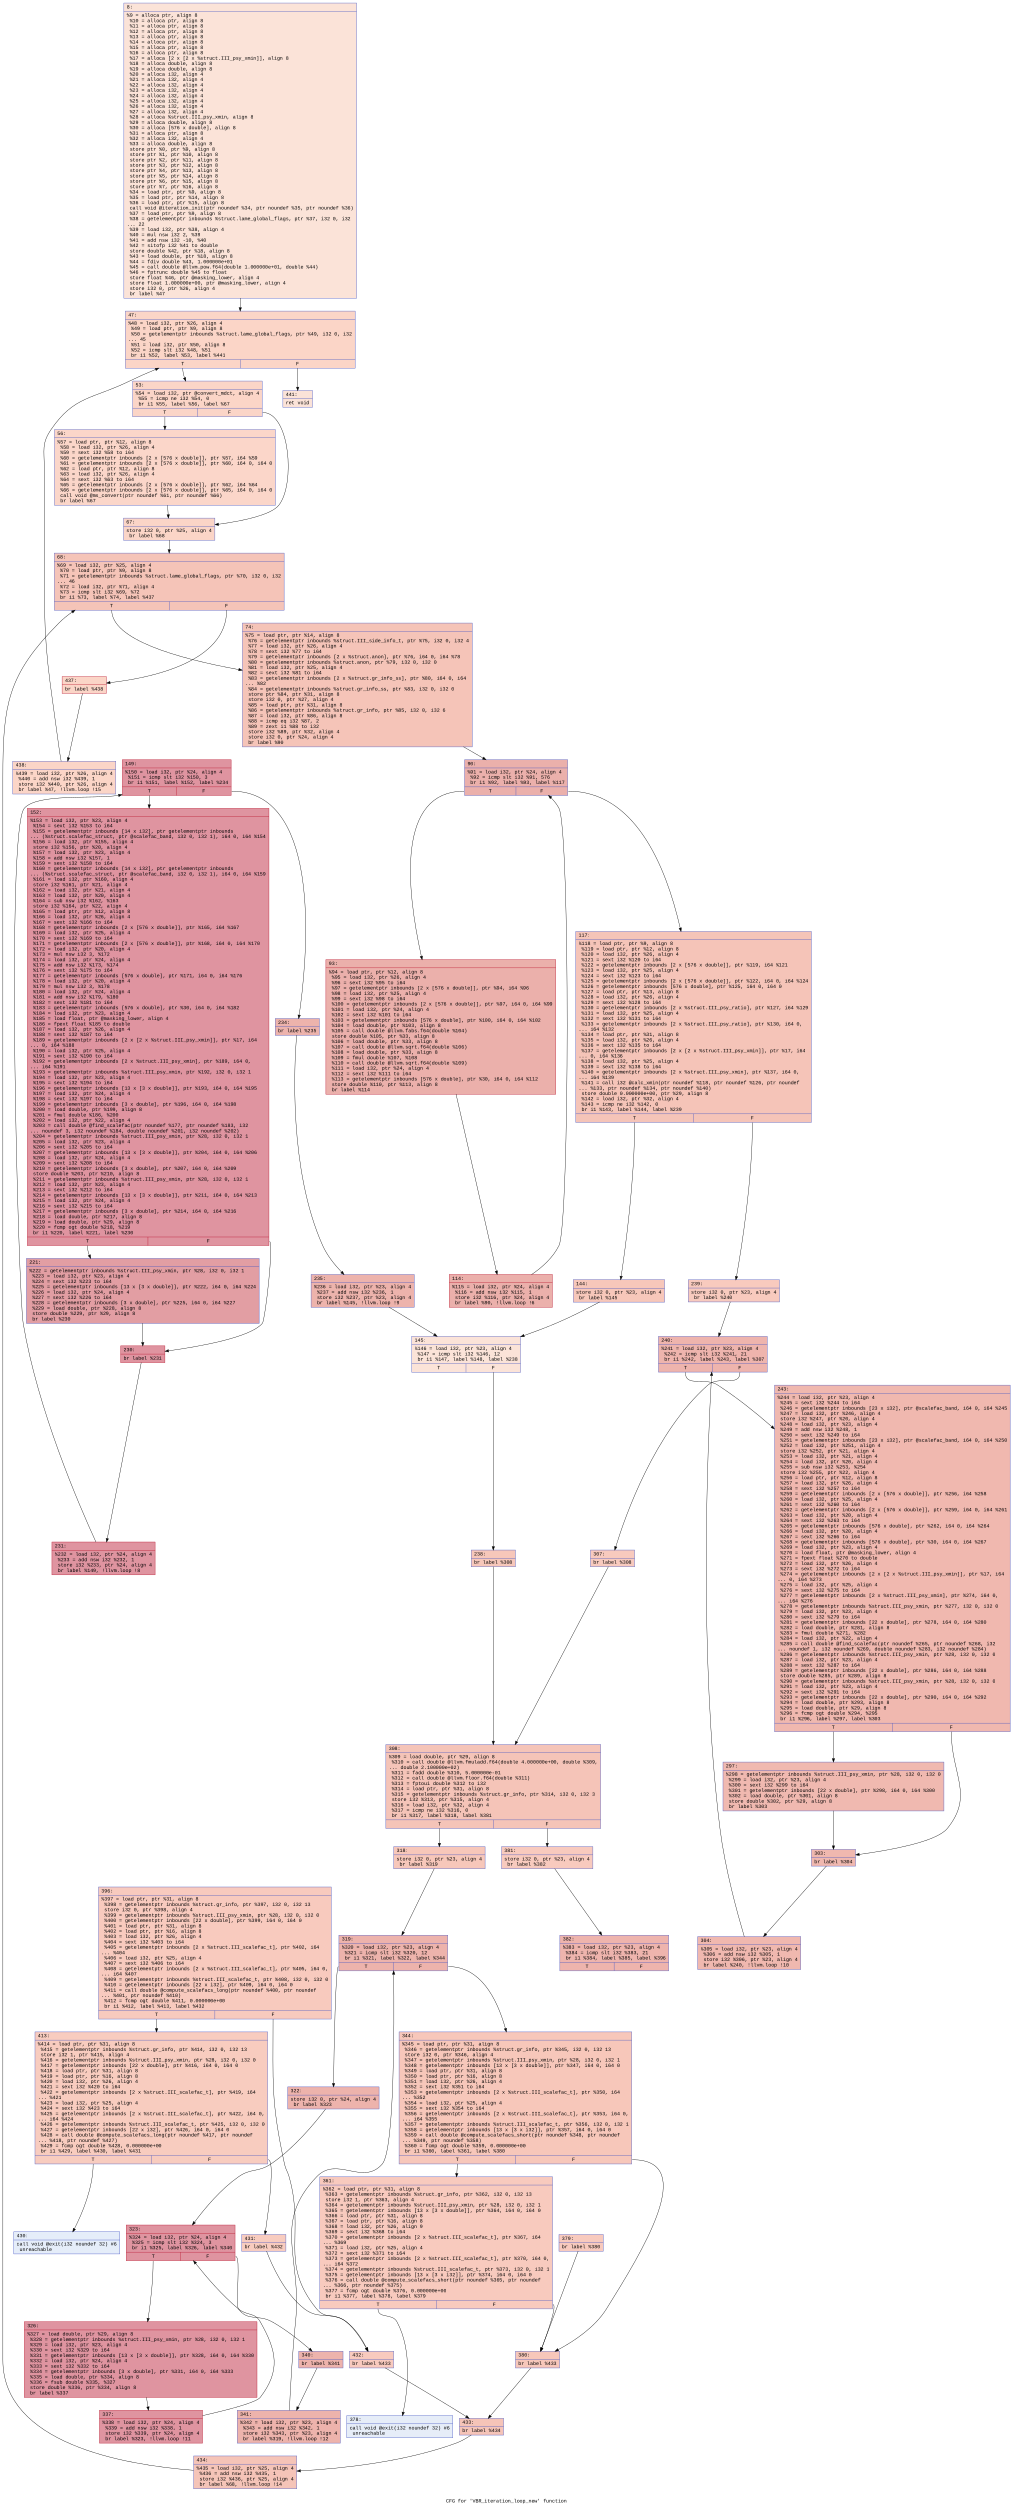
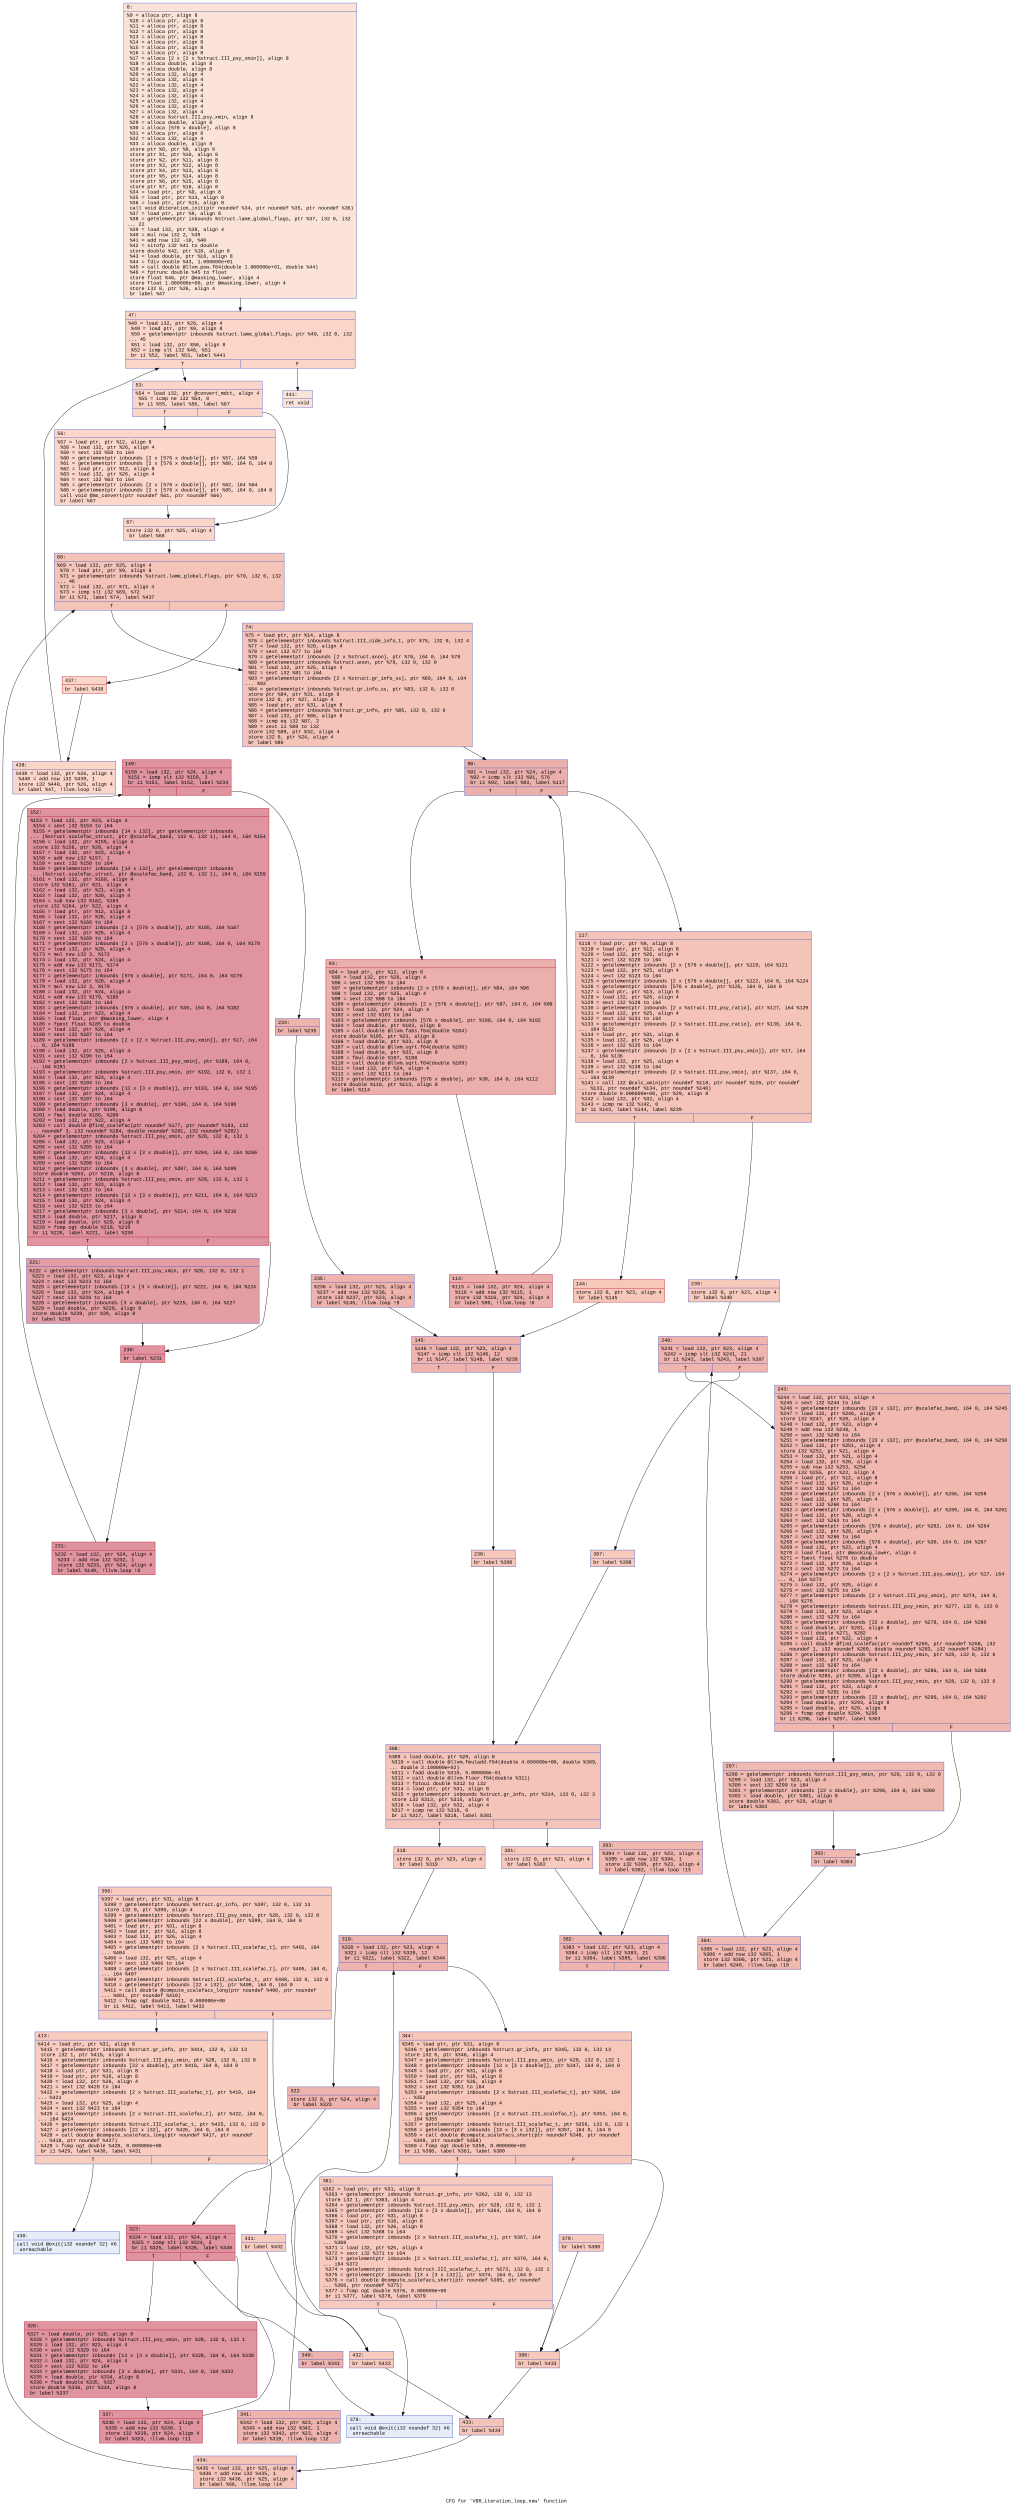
(619, 1291) -> (619, 1291)
(466, 1354) -> (466, 1354)
(822, 1633) -> (822, 1633)
none -> (651, 1858)
(308, 2387) -> (344, 2395)
